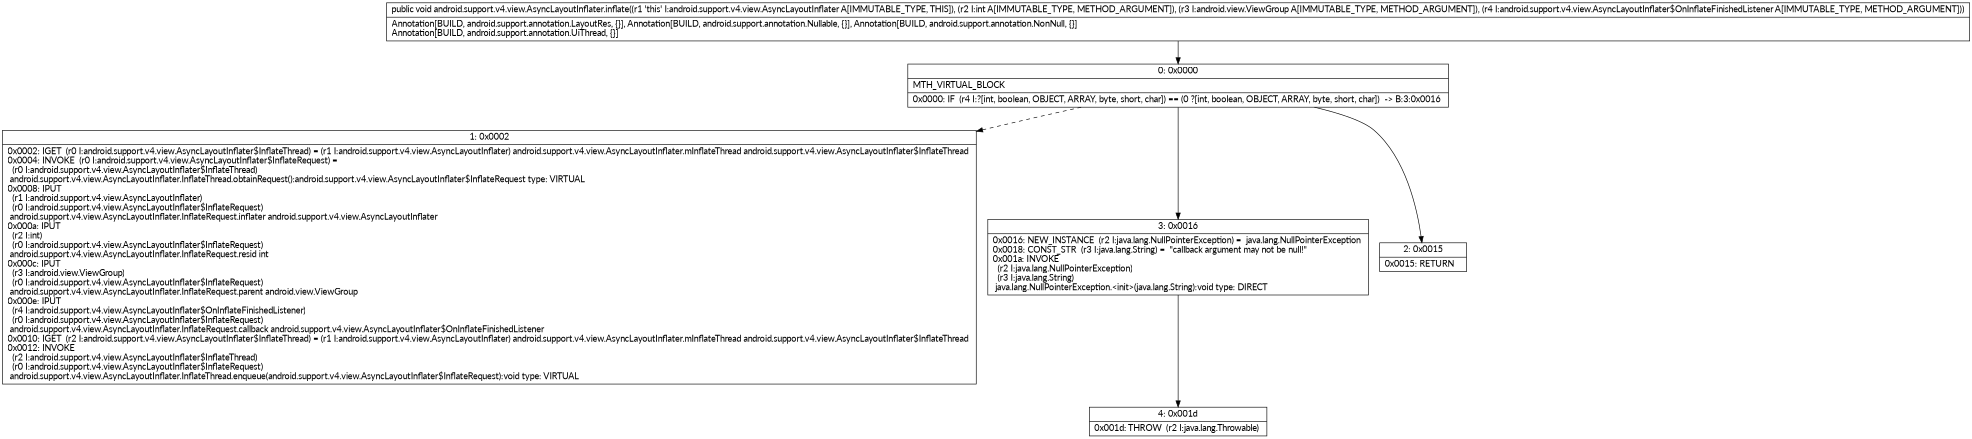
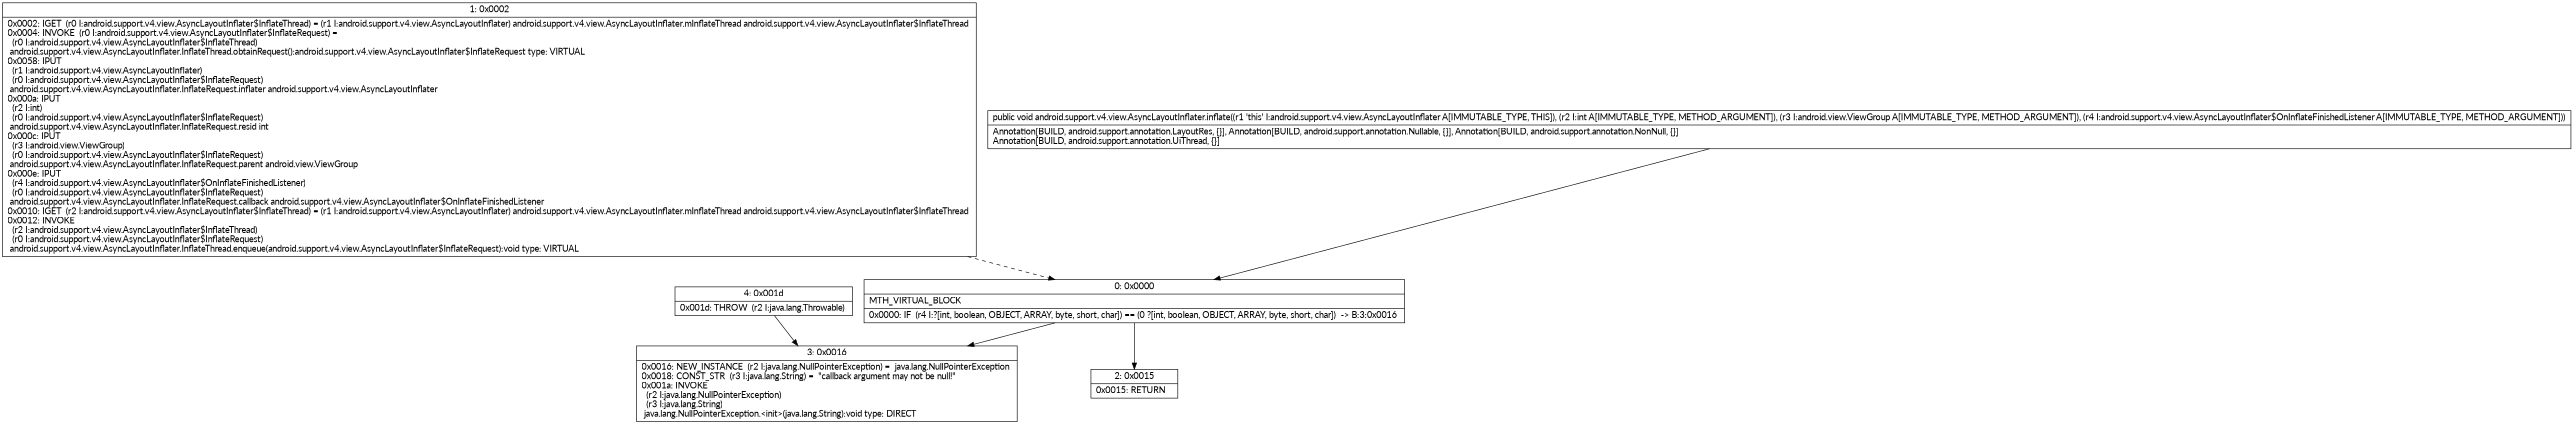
(1032, 118) -> (1008, 267)
(37, 189) -> (37, 62)
(1178, 348) -> (784, 328)
